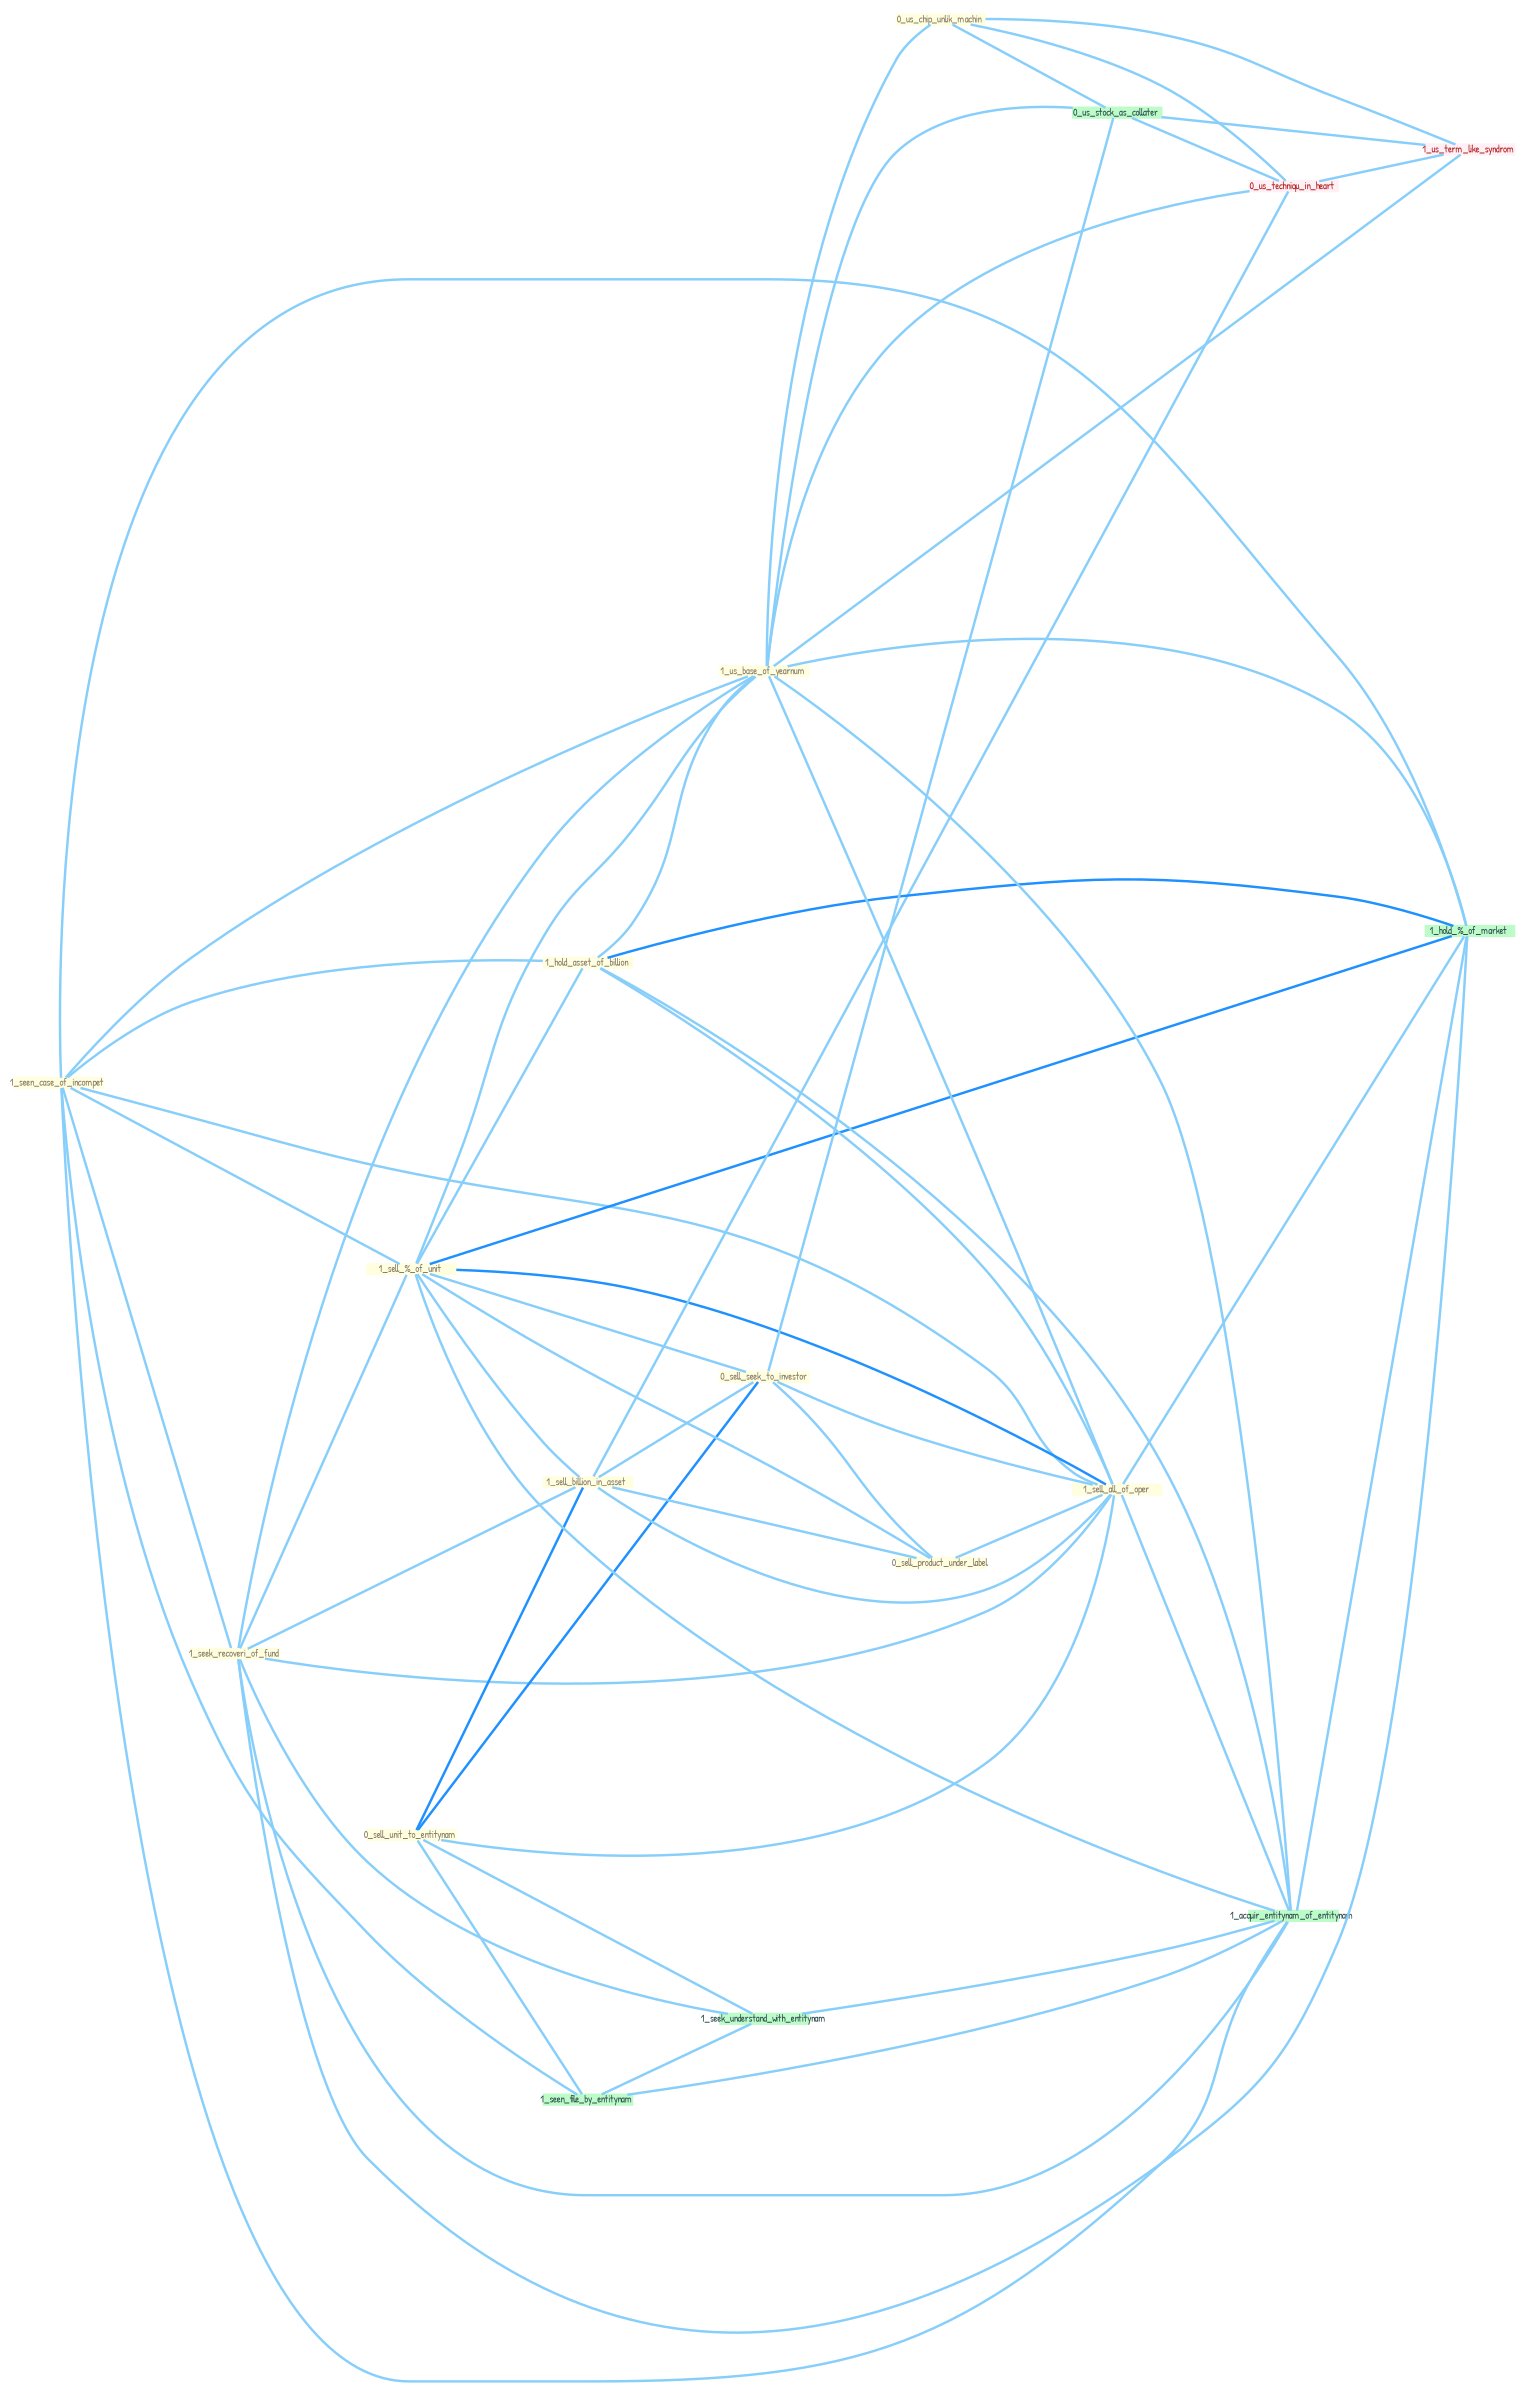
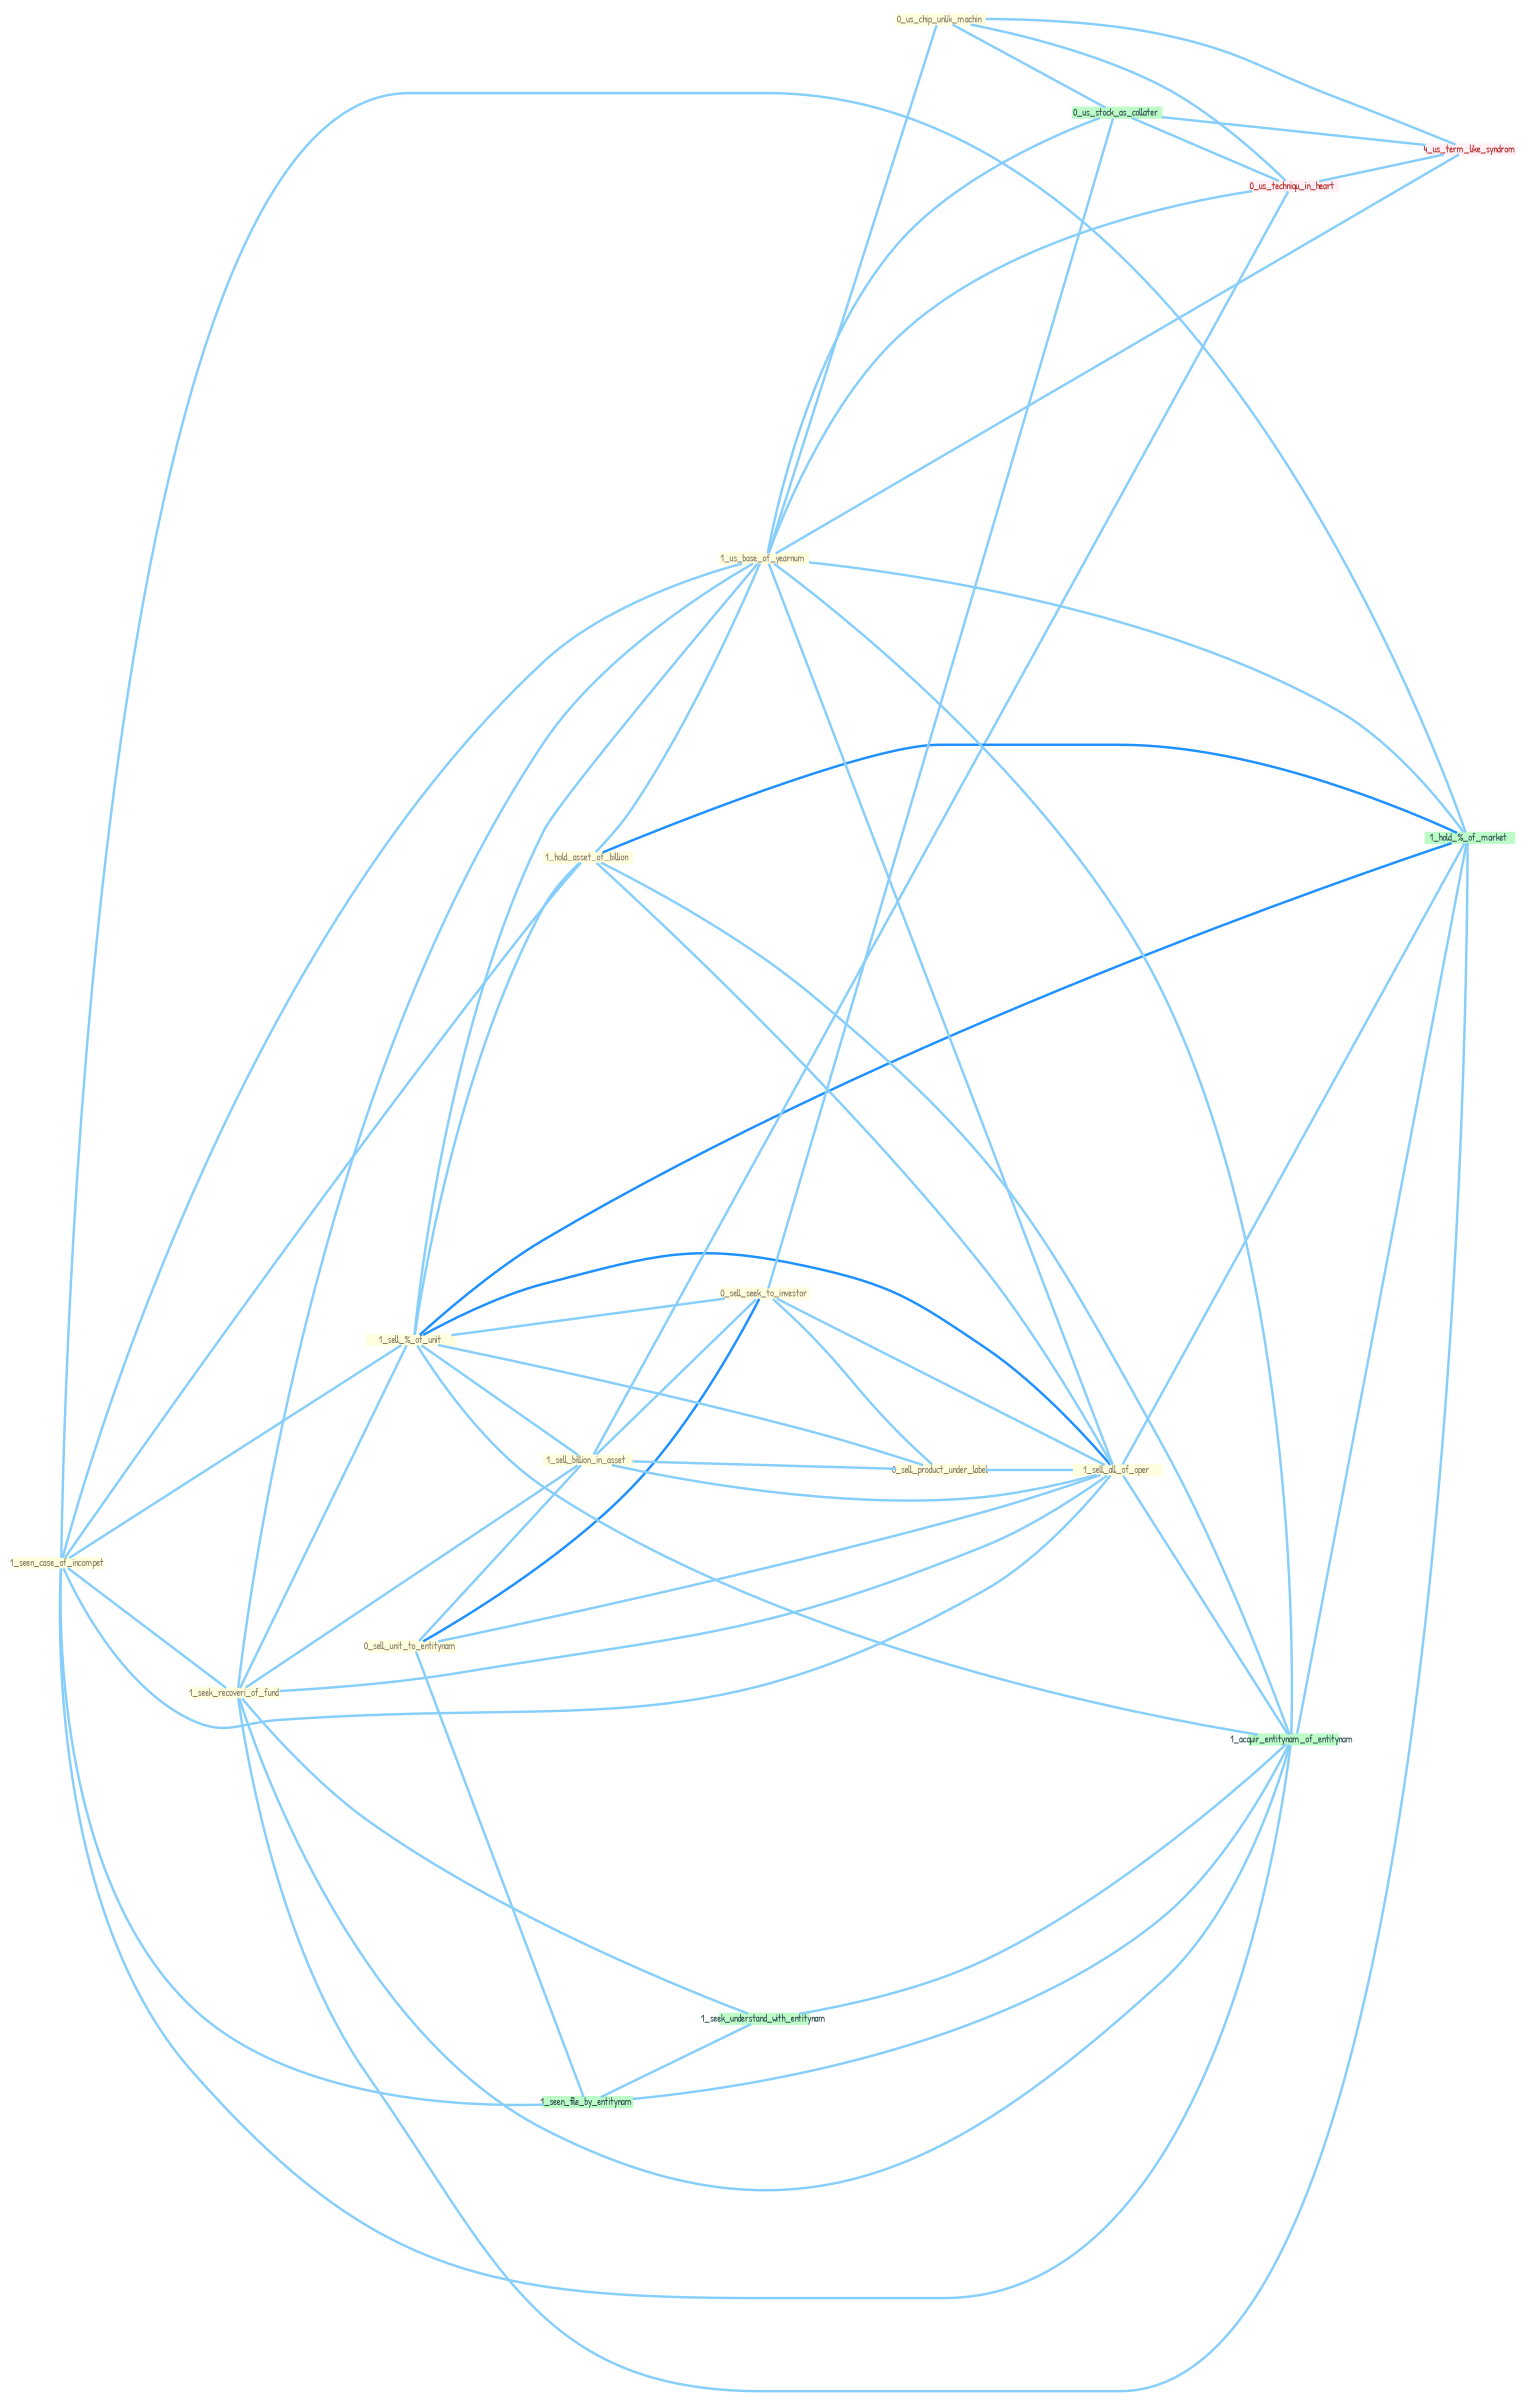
(1470, 149) -> (1470, 149)
(500, 1659) -> (500, 1553)
(588, 1927) -> none
